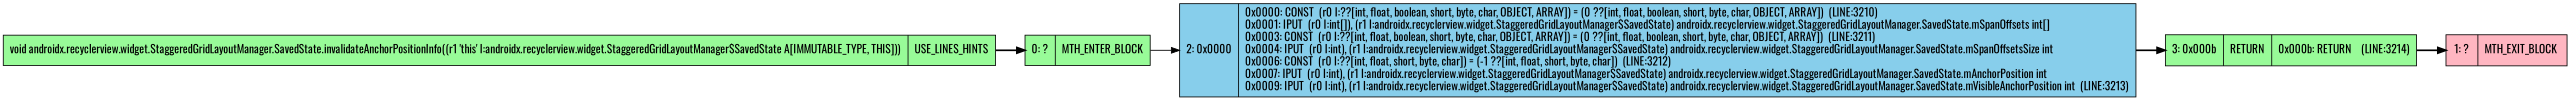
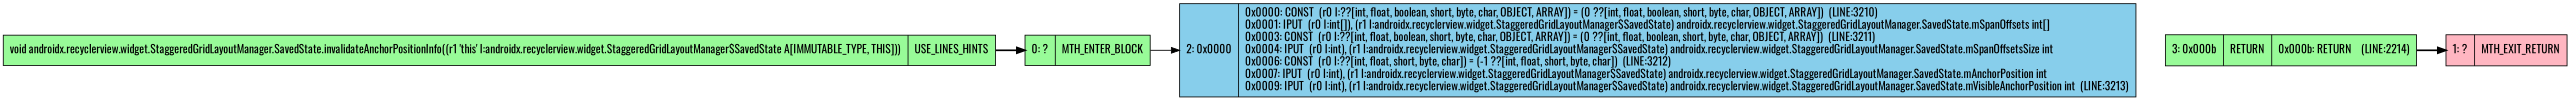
(2147, 50) -> none
(2344, 50) -> (2344, 50)
(2521, 50) -> (2521, 50)
